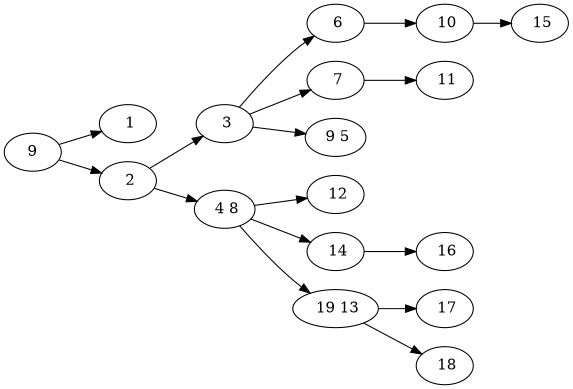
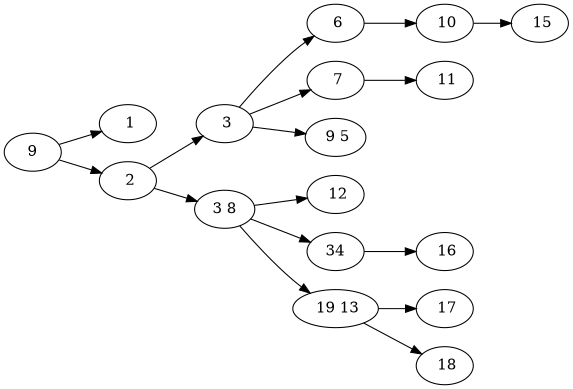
(225, 209) -> (225, 209)
(336, 252) -> (336, 252)
